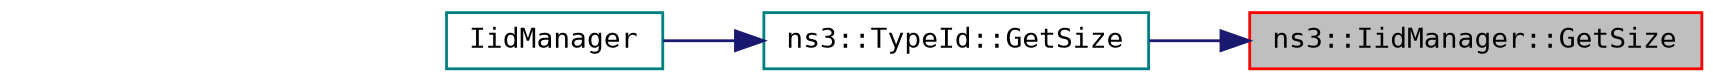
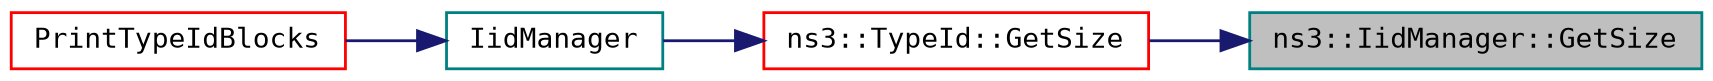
none -> (178, 41)
(956, 41) -> (956, 41)
(1476, 41) -> (1476, 41)
